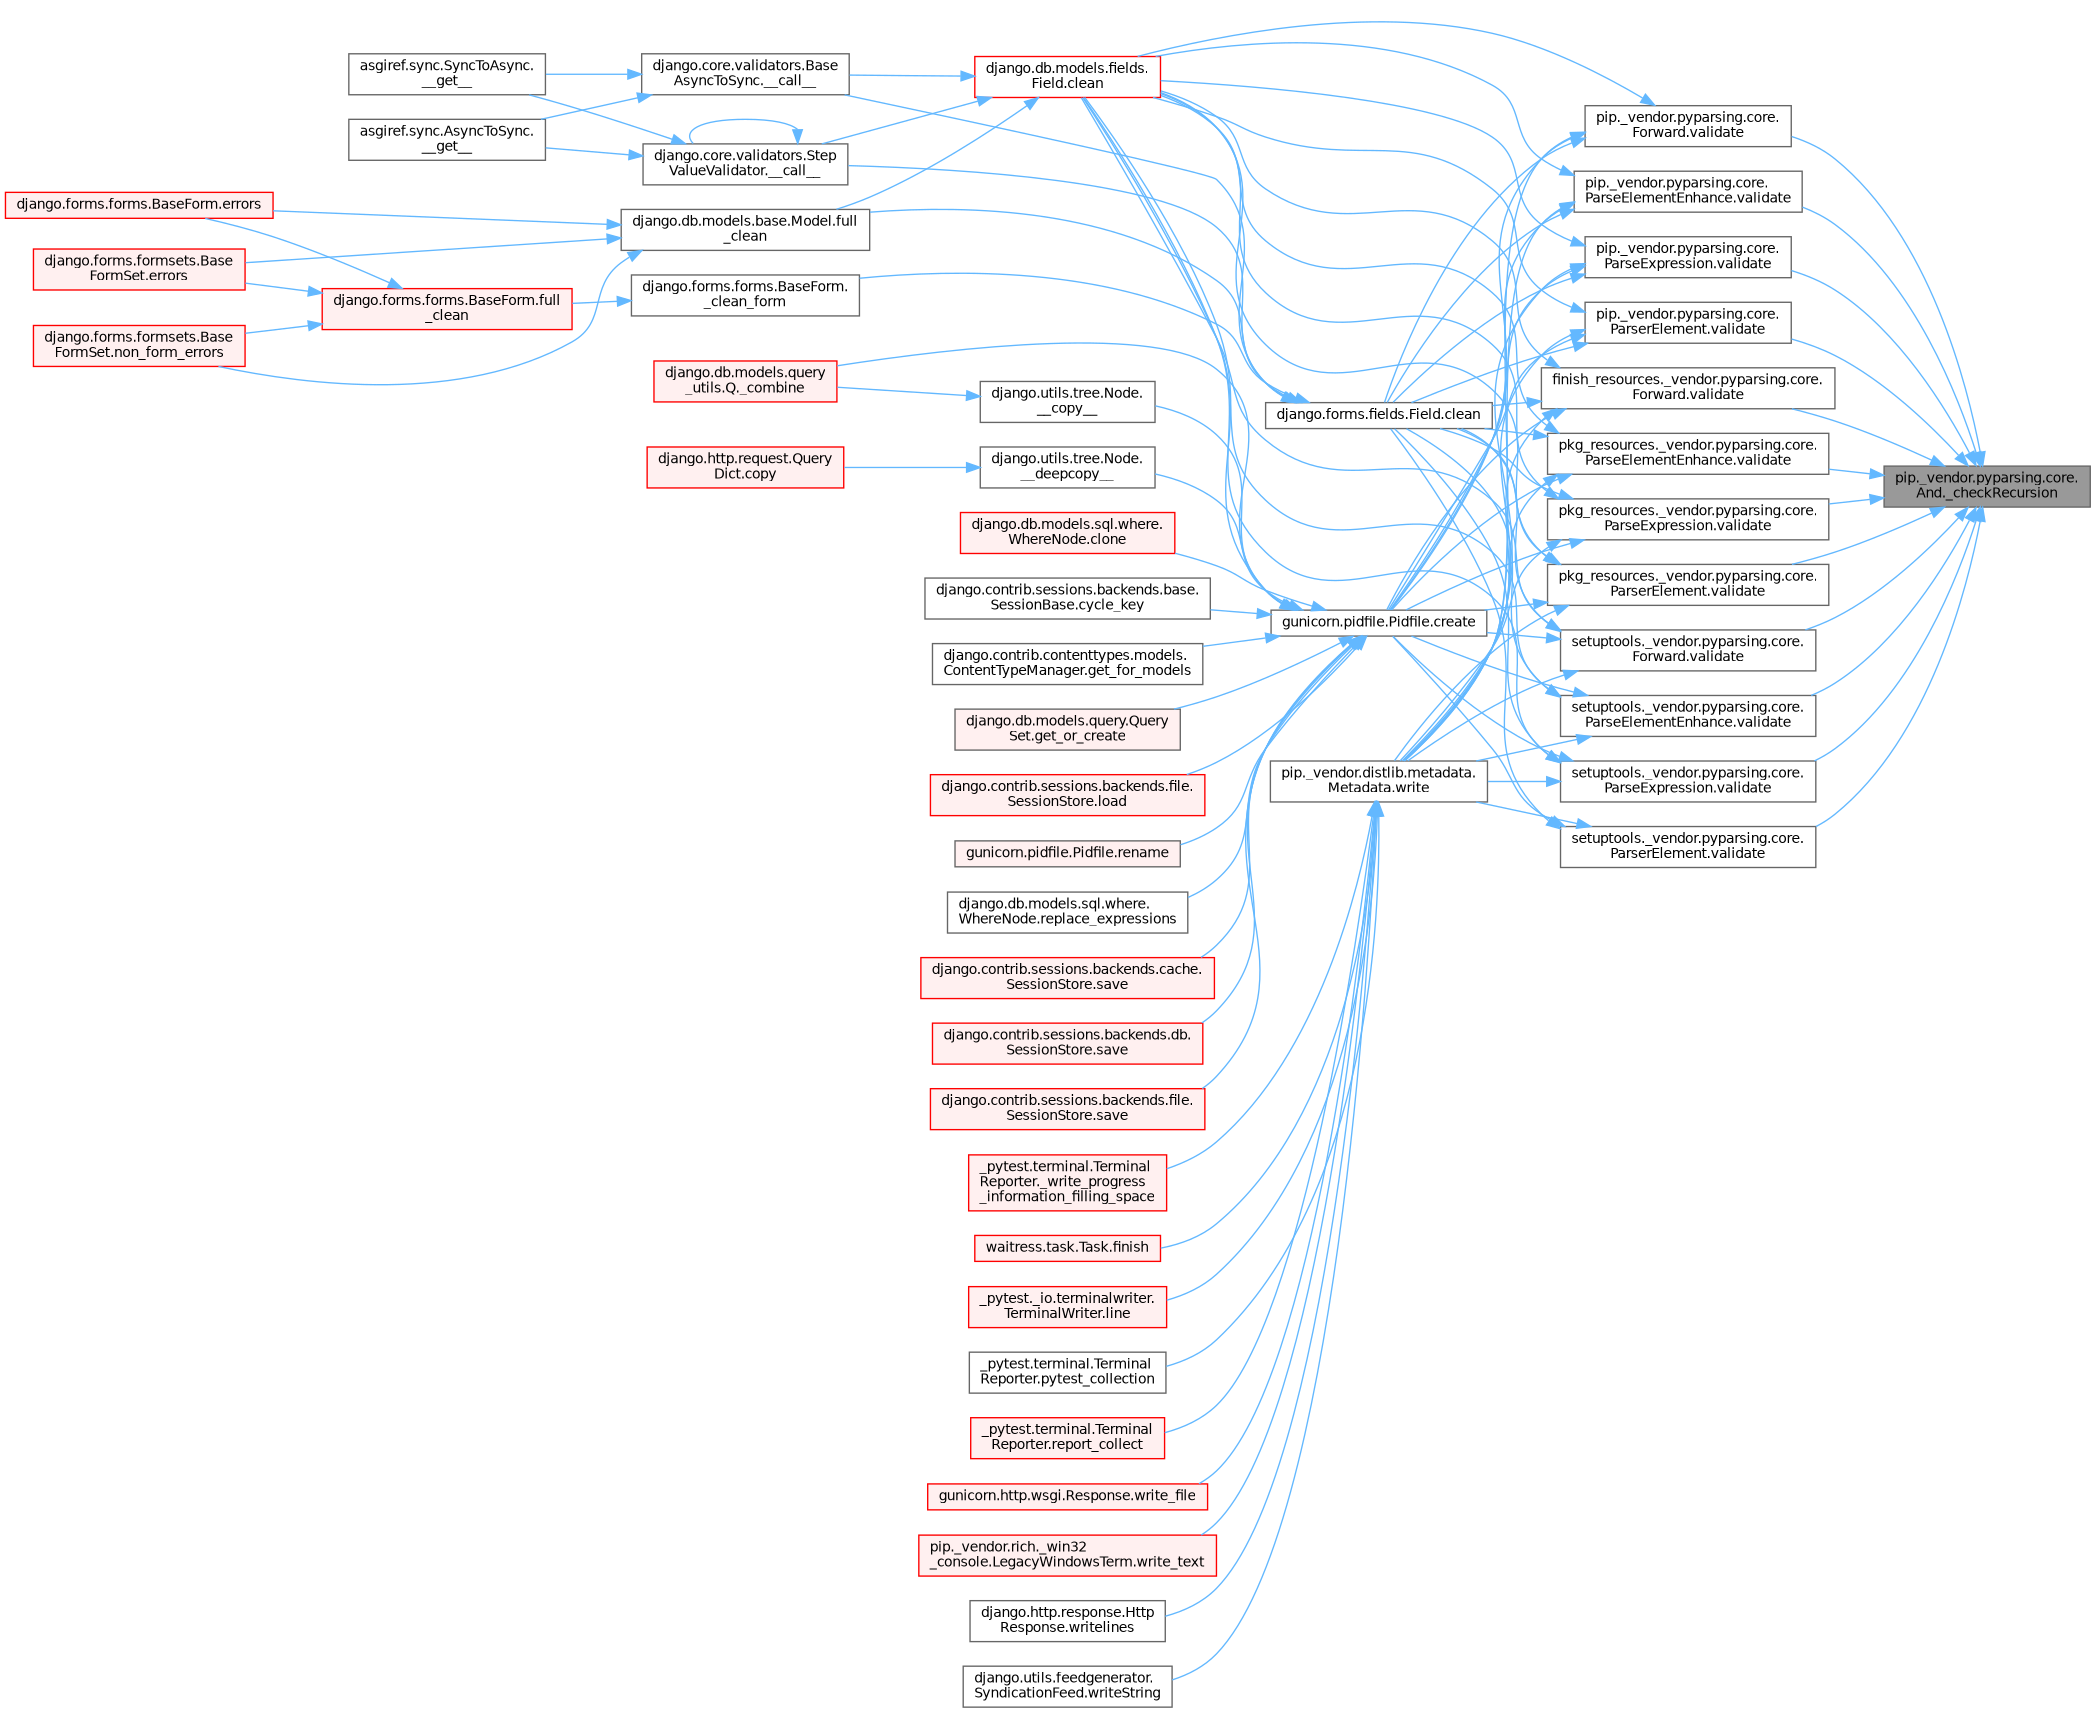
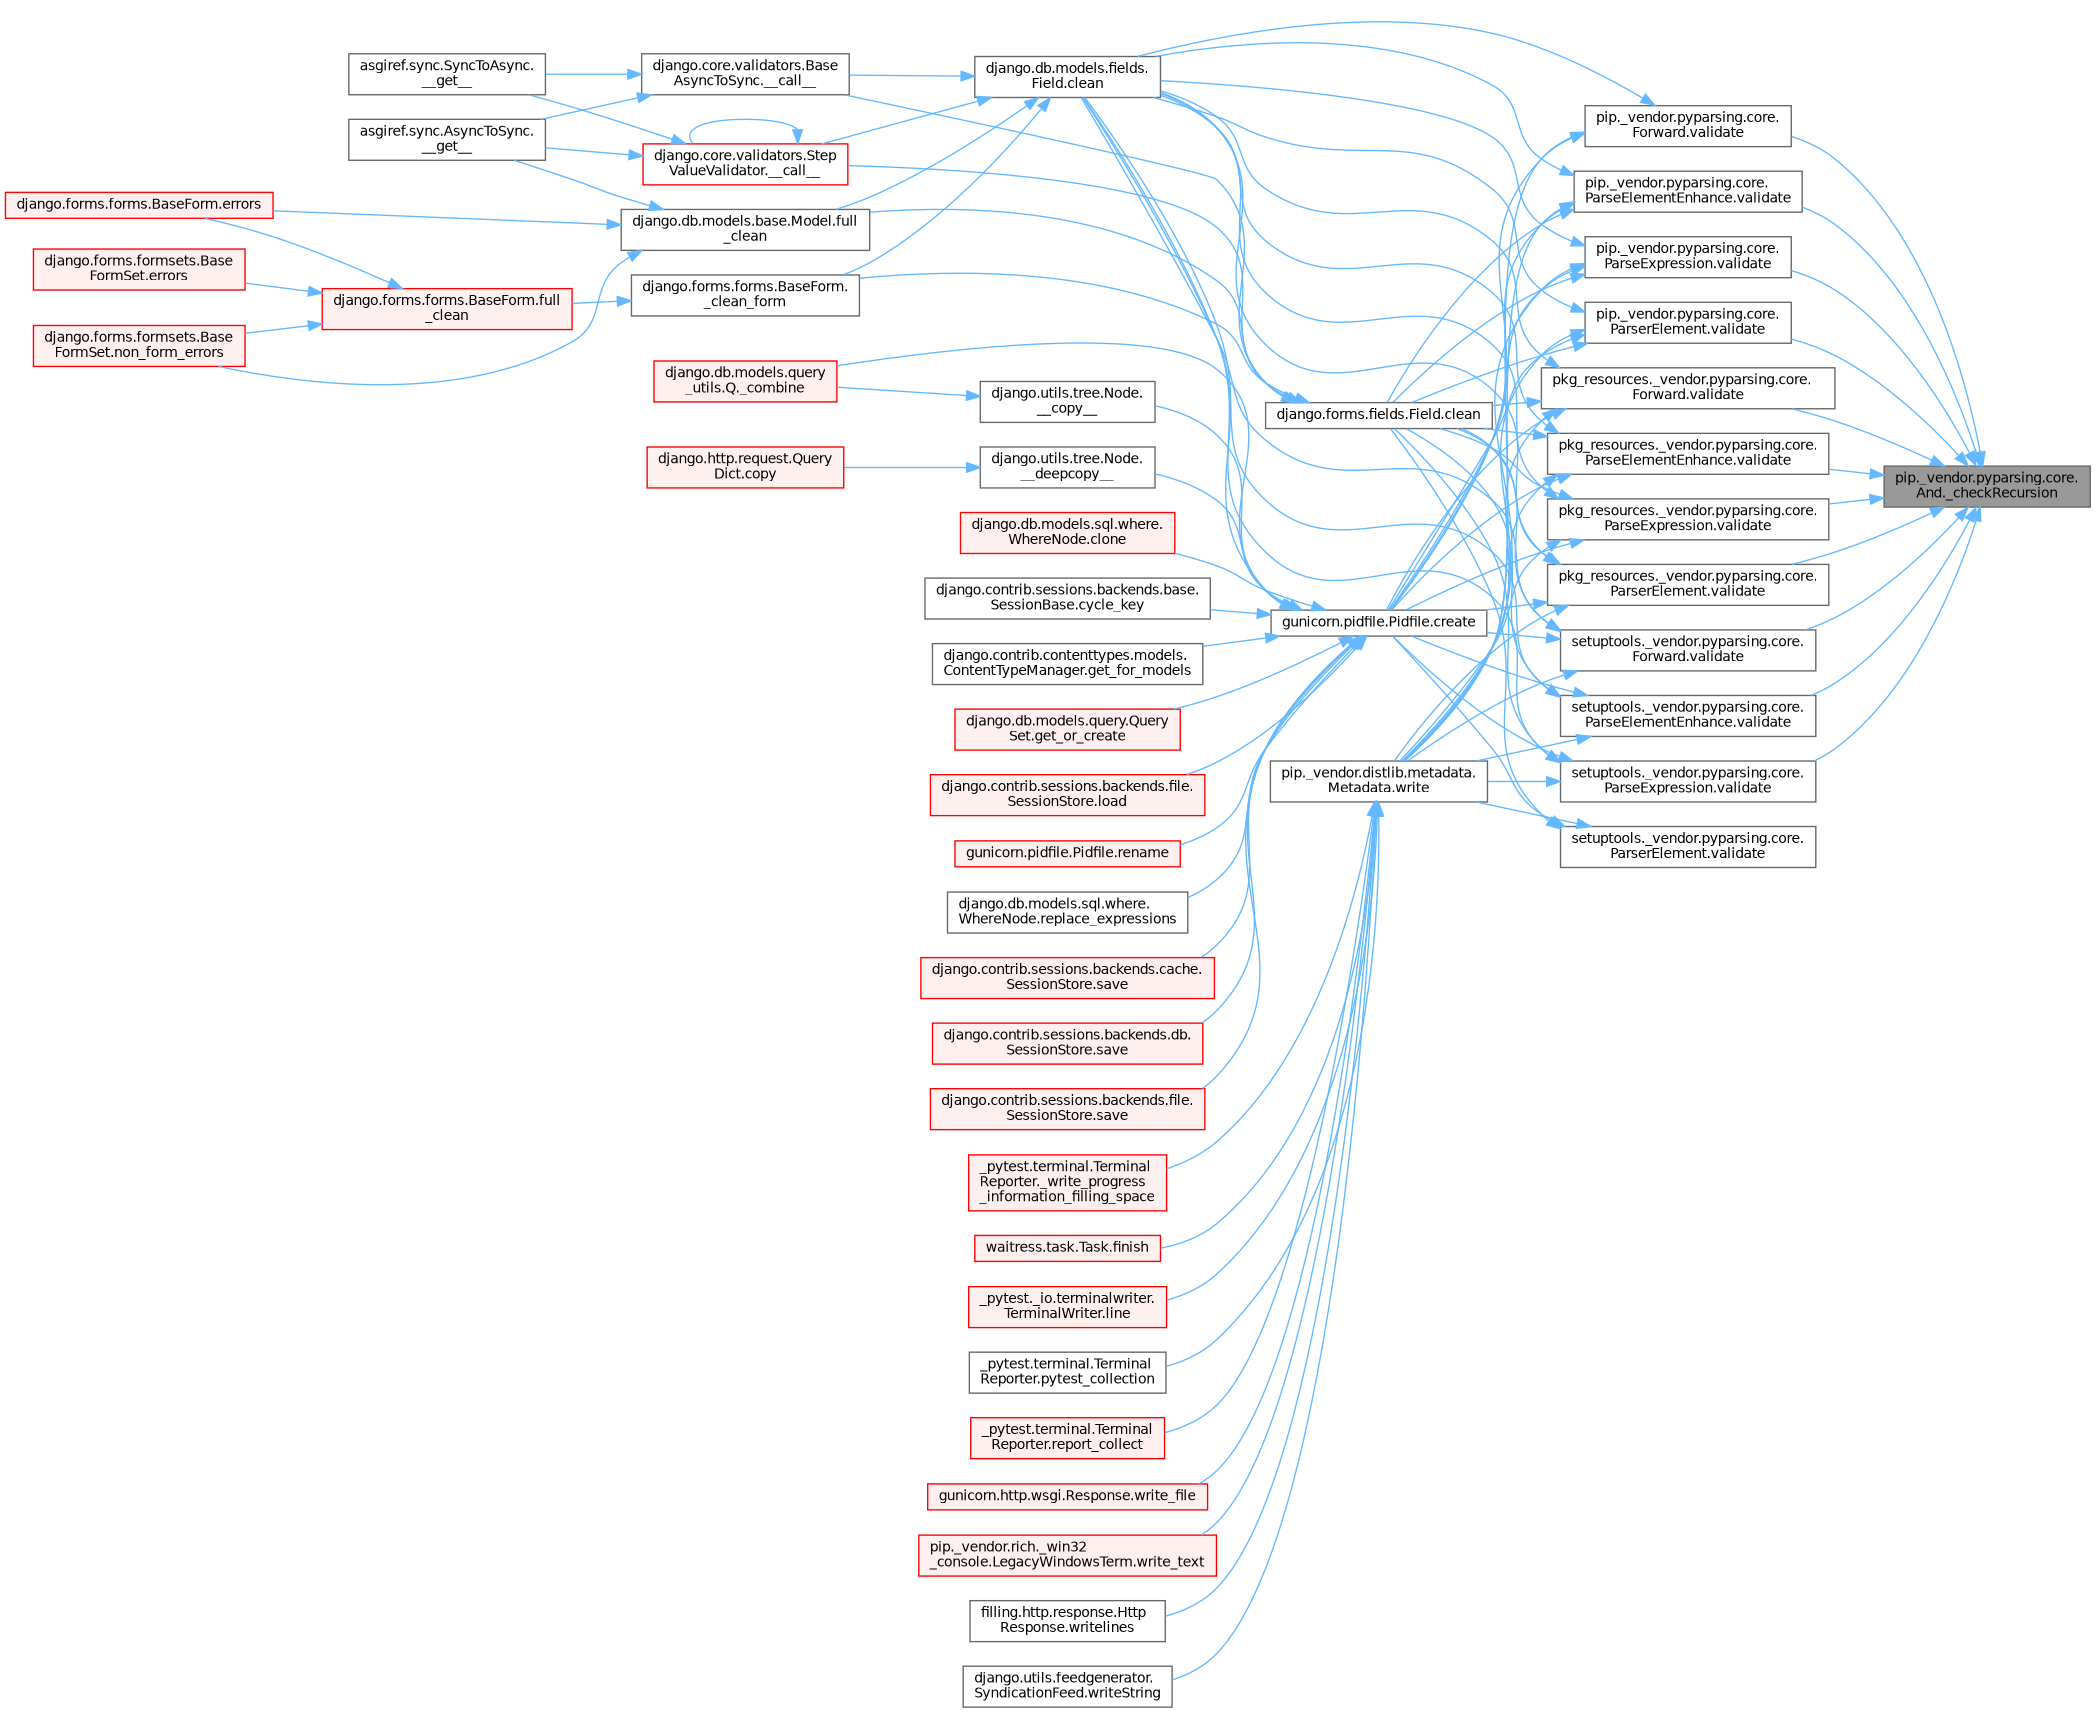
(1068, 77) -> (1068, 77)
(745, 164) -> (745, 164)
none -> (956, 199)
(426, 251) -> (582, 183)
(1455, 254) -> none
(1688, 388) -> (1688, 388)
(1926, 690) -> none
(1068, 730) -> (1068, 730)
(1068, 854) -> (1068, 854)
(1068, 1621) -> (1068, 1621)
